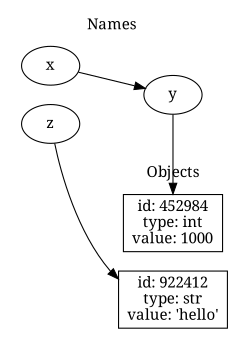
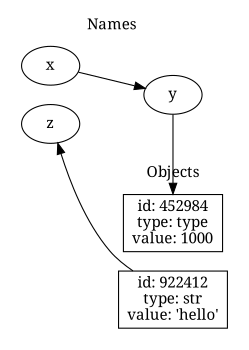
(75, 211) -> (88, 218)
(173, 223) -> (173, 223)
